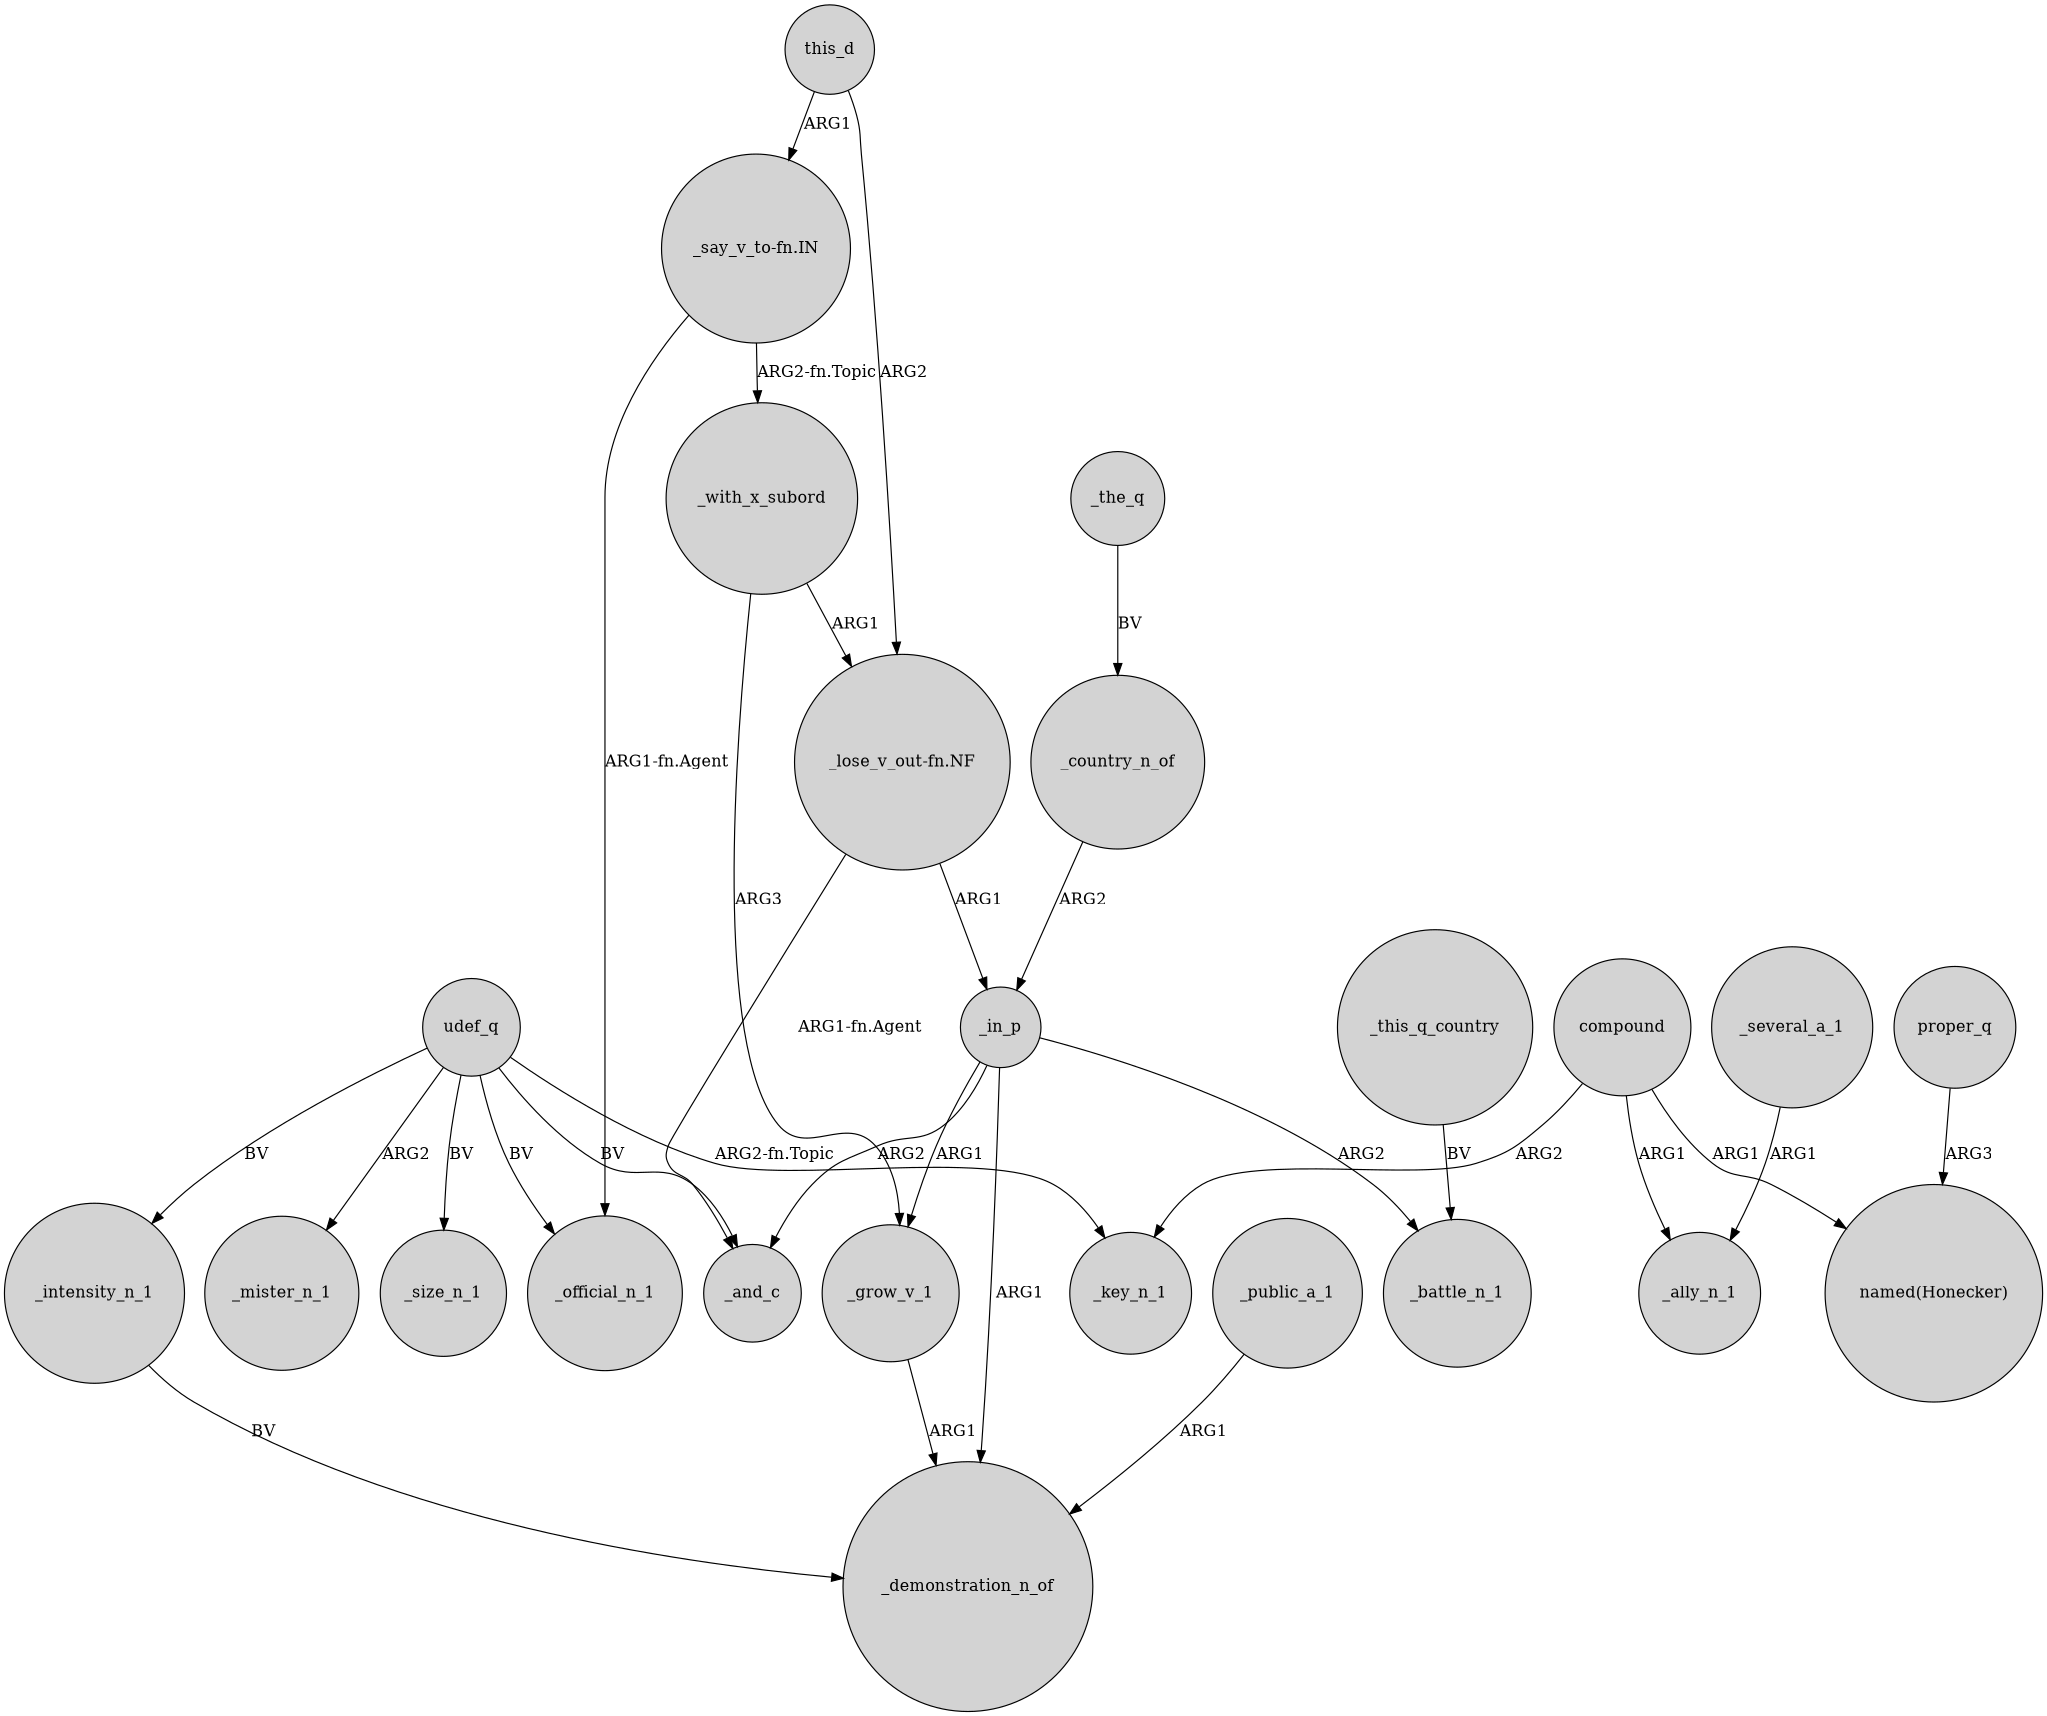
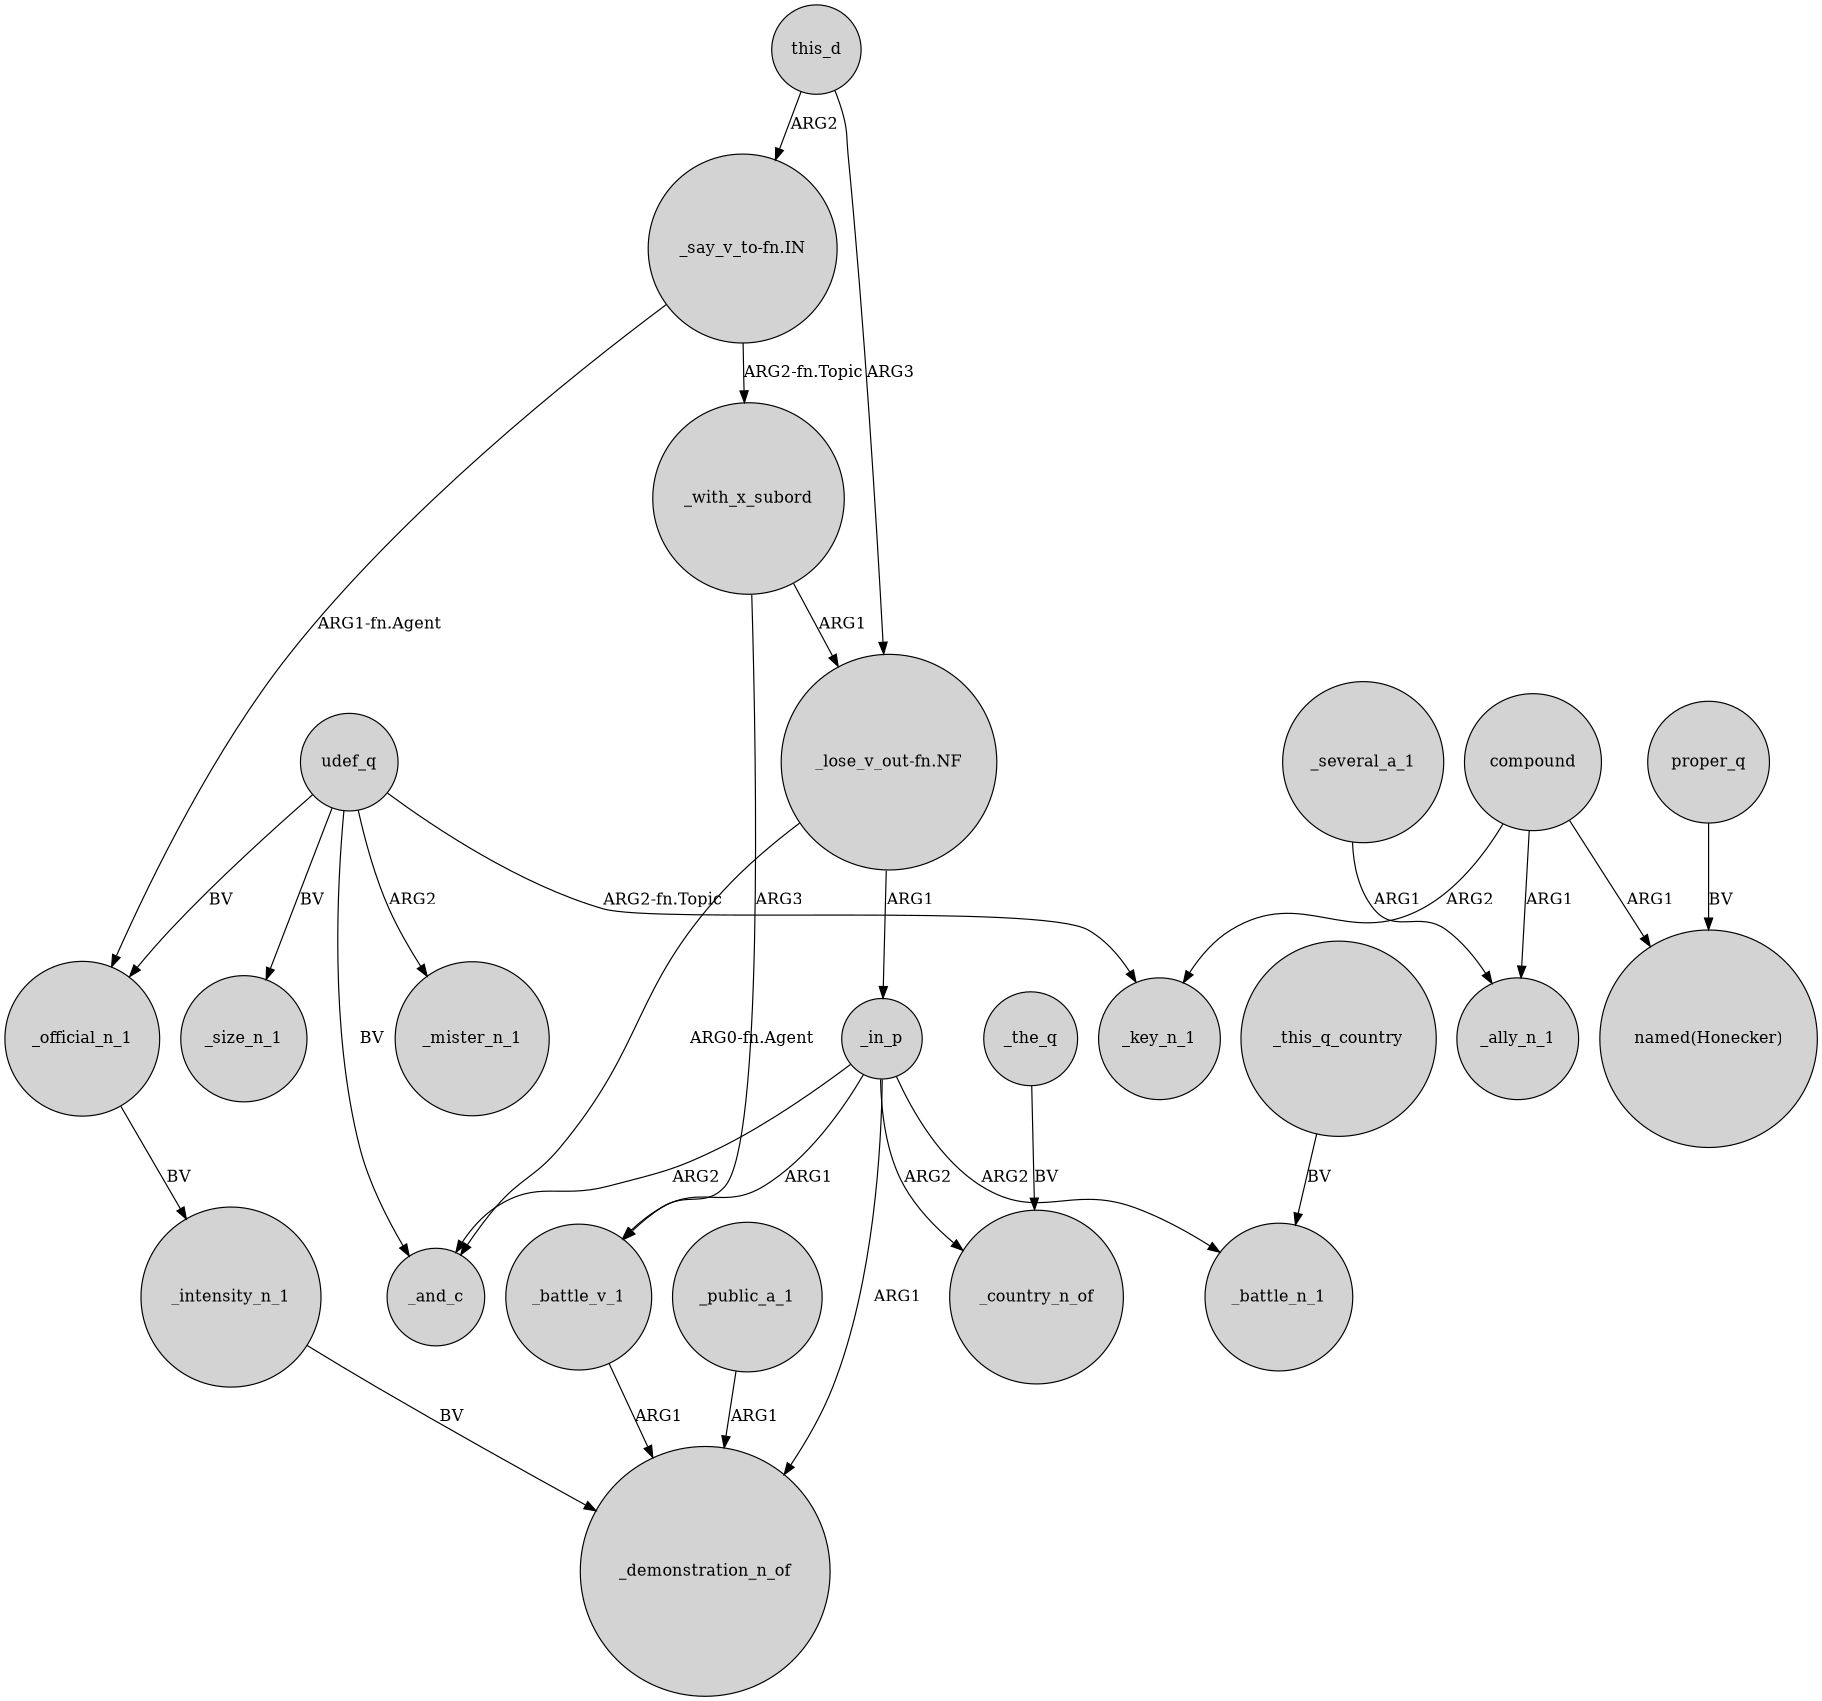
(828, 124) -> (815, 124)
(904, 373) -> (891, 373)
(1052, 911) -> (897, 1170)
(860, 1027) -> (752, 1039)
(287, 1121) -> (151, 1157)
(1970, 1155) -> (1721, 900)
(891, 1293) -> (579, 1297)
